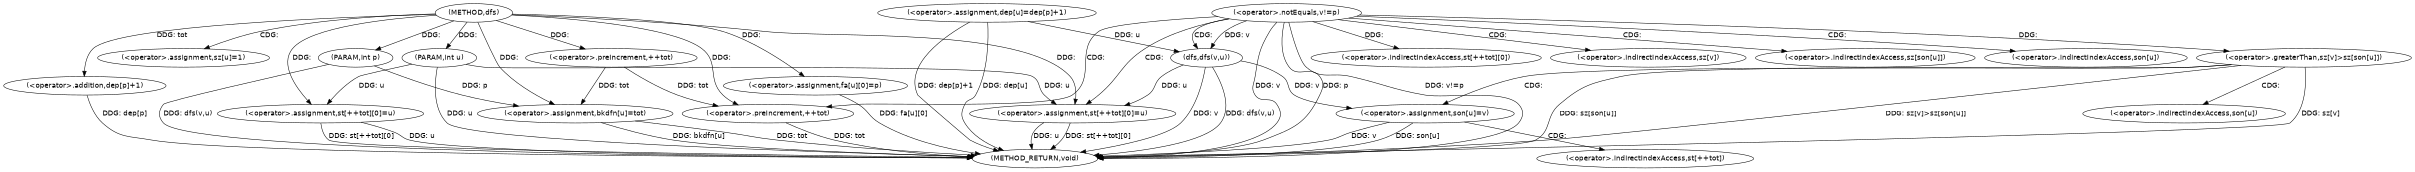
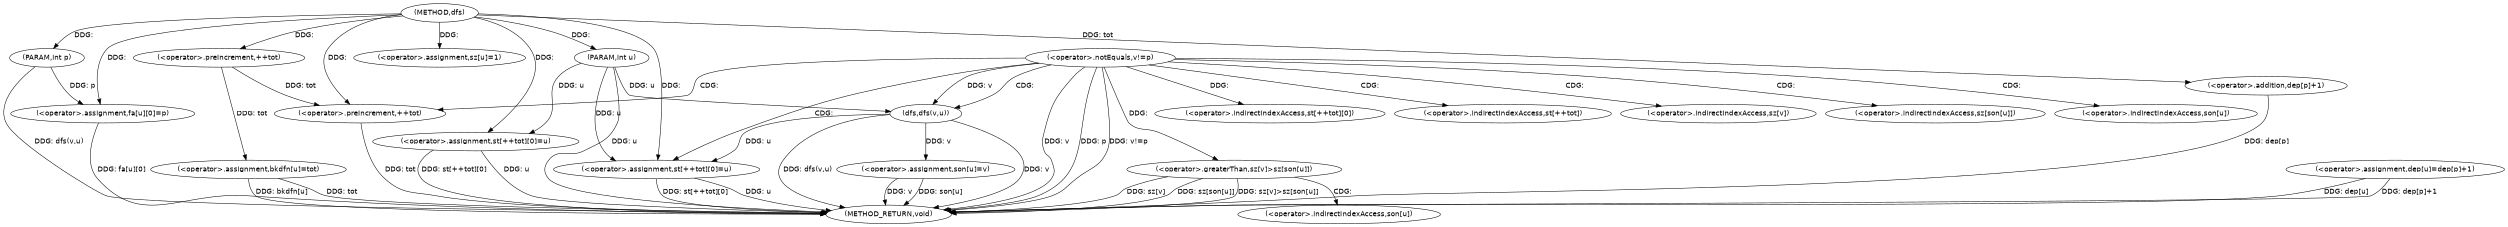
(270, 35) -> (450, 35)
(1101, 36) -> (741, 104)
(1640, 70) -> none
(504, 71) -> none
(443, 90) -> (62, 86)
(1532, 135) -> (1296, 85)
